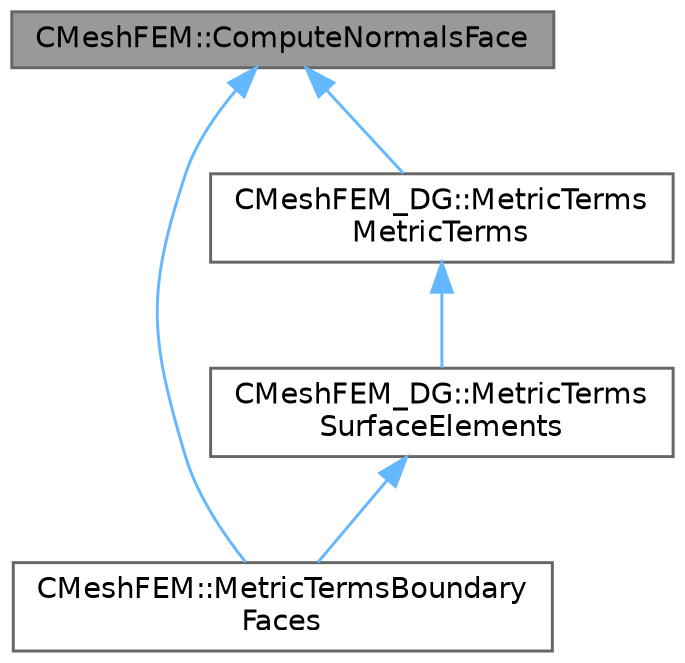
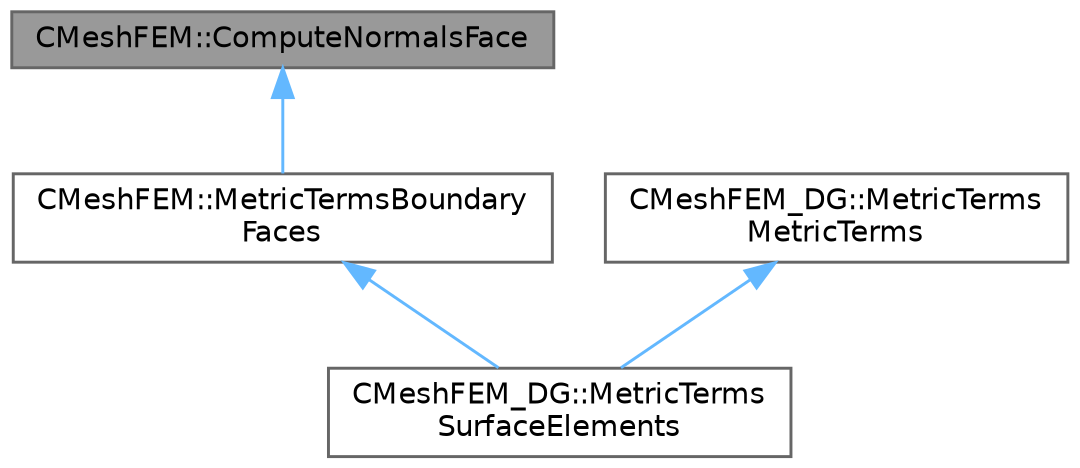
(365, 132) -> none
(353, 521) -> (434, 324)
